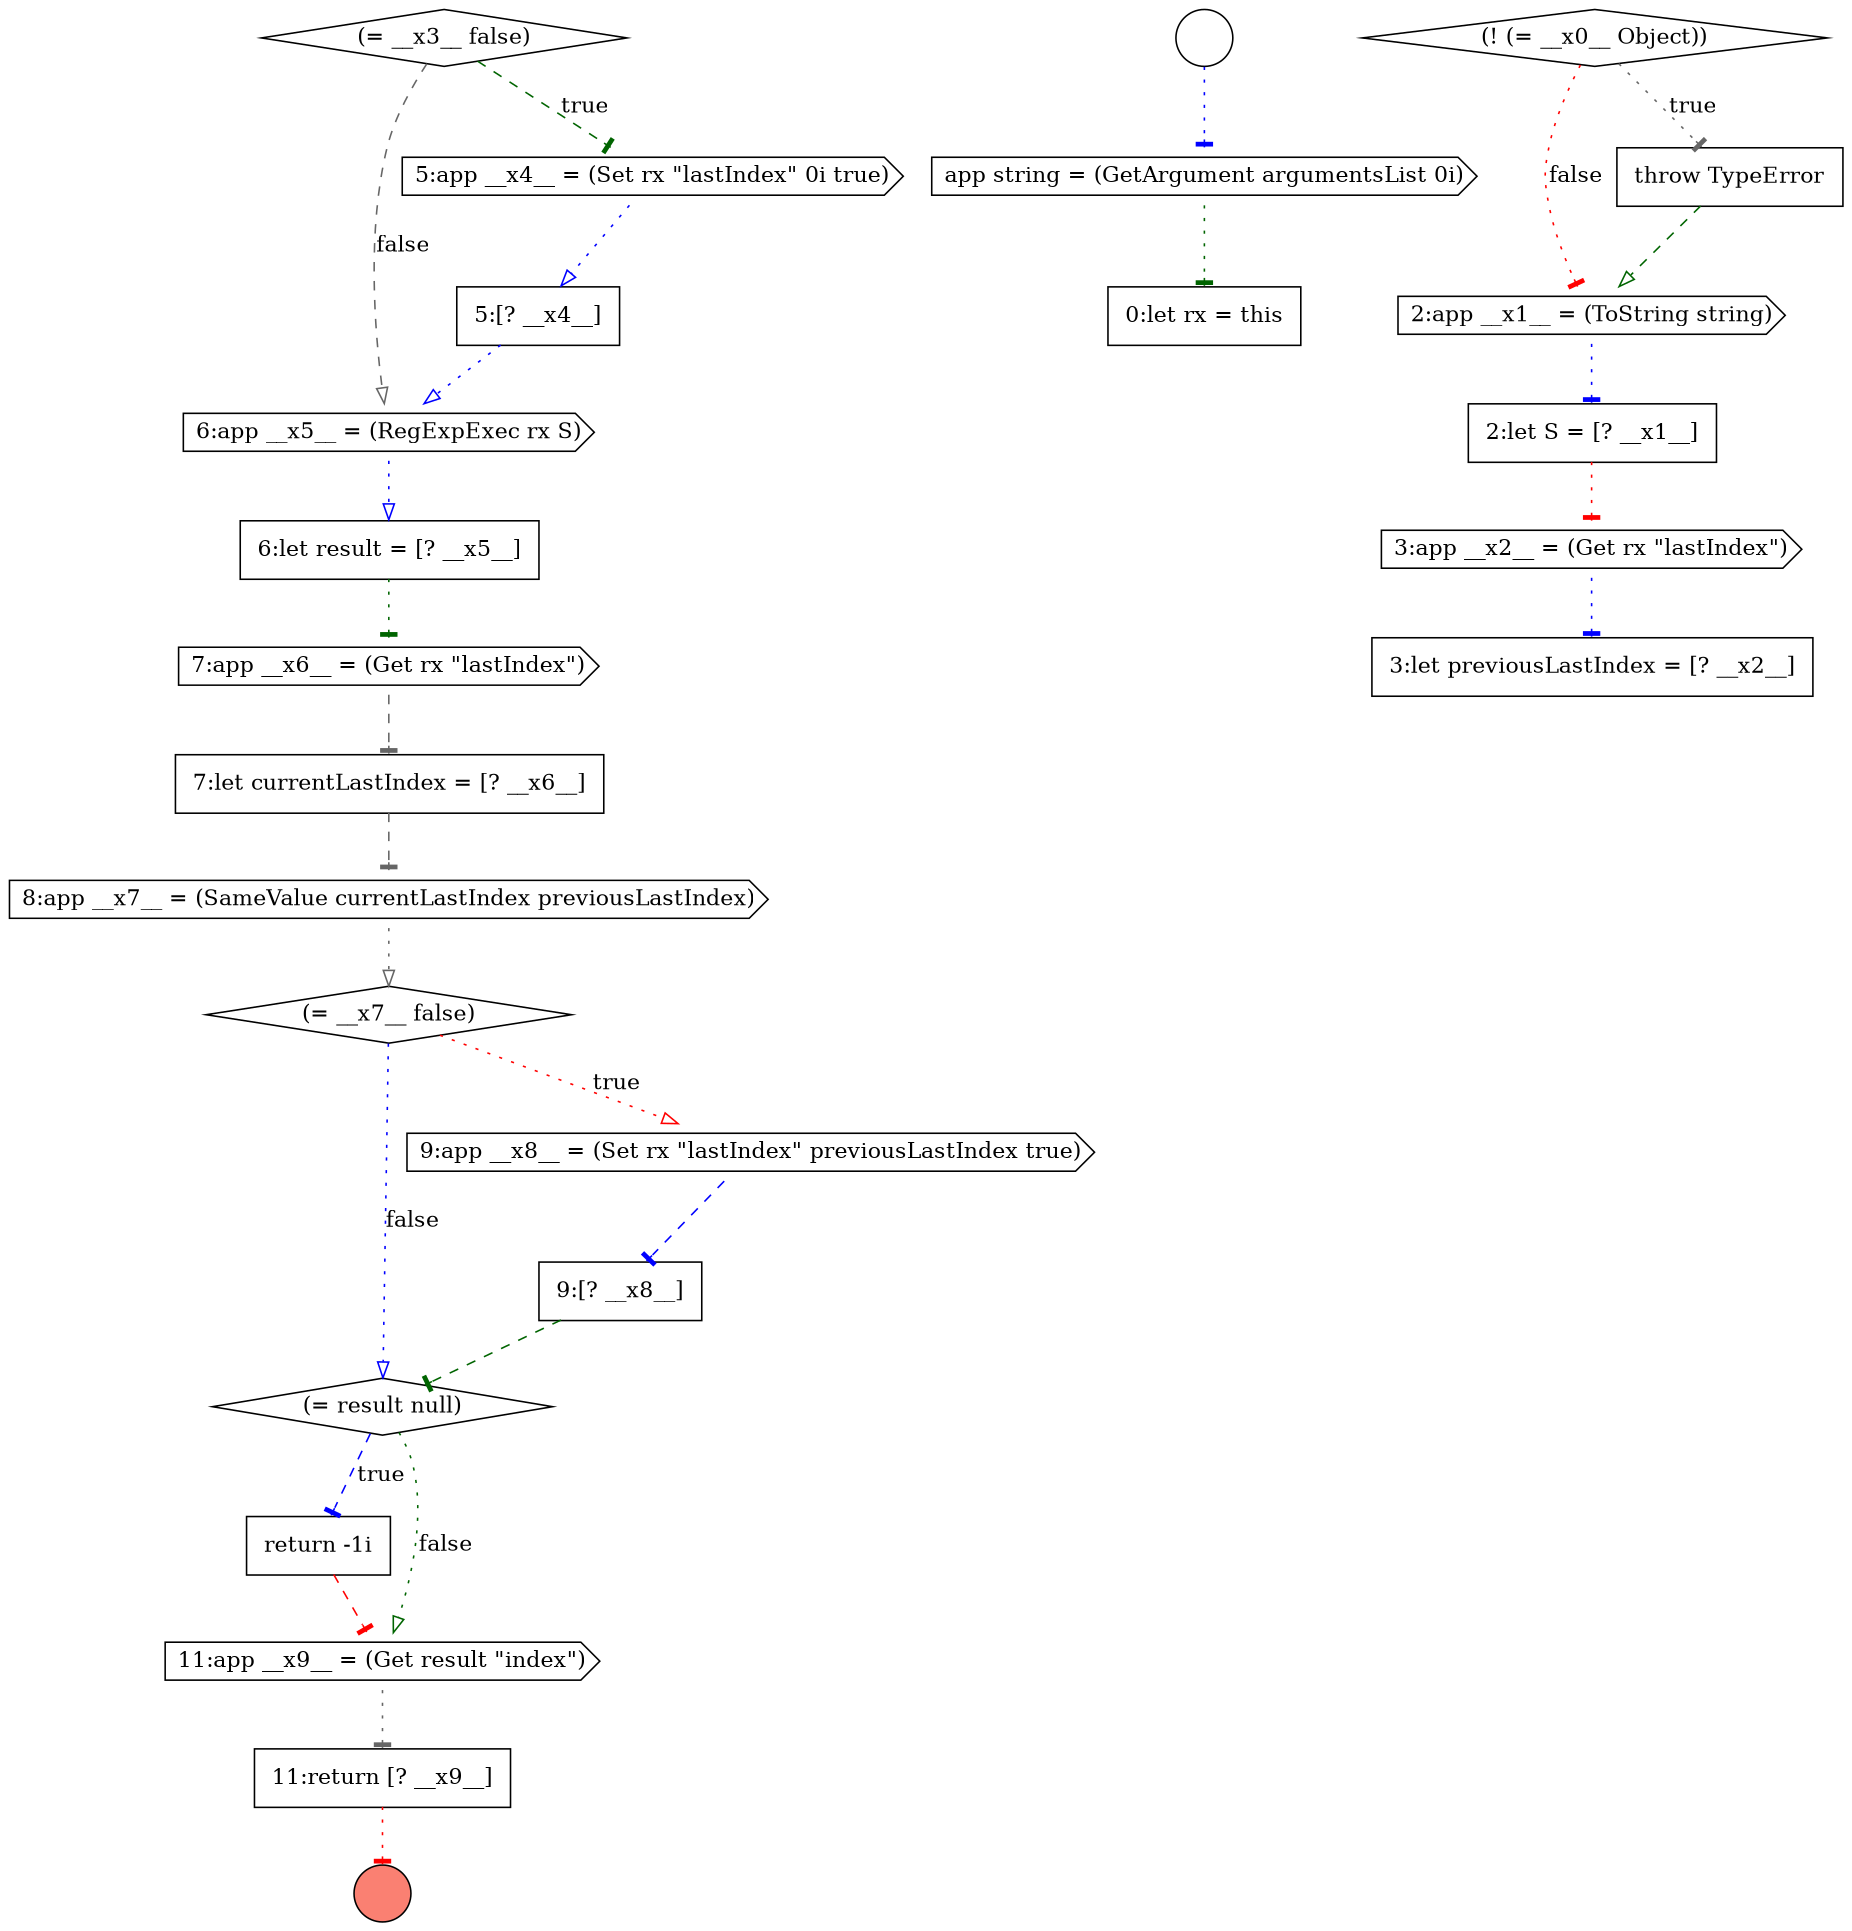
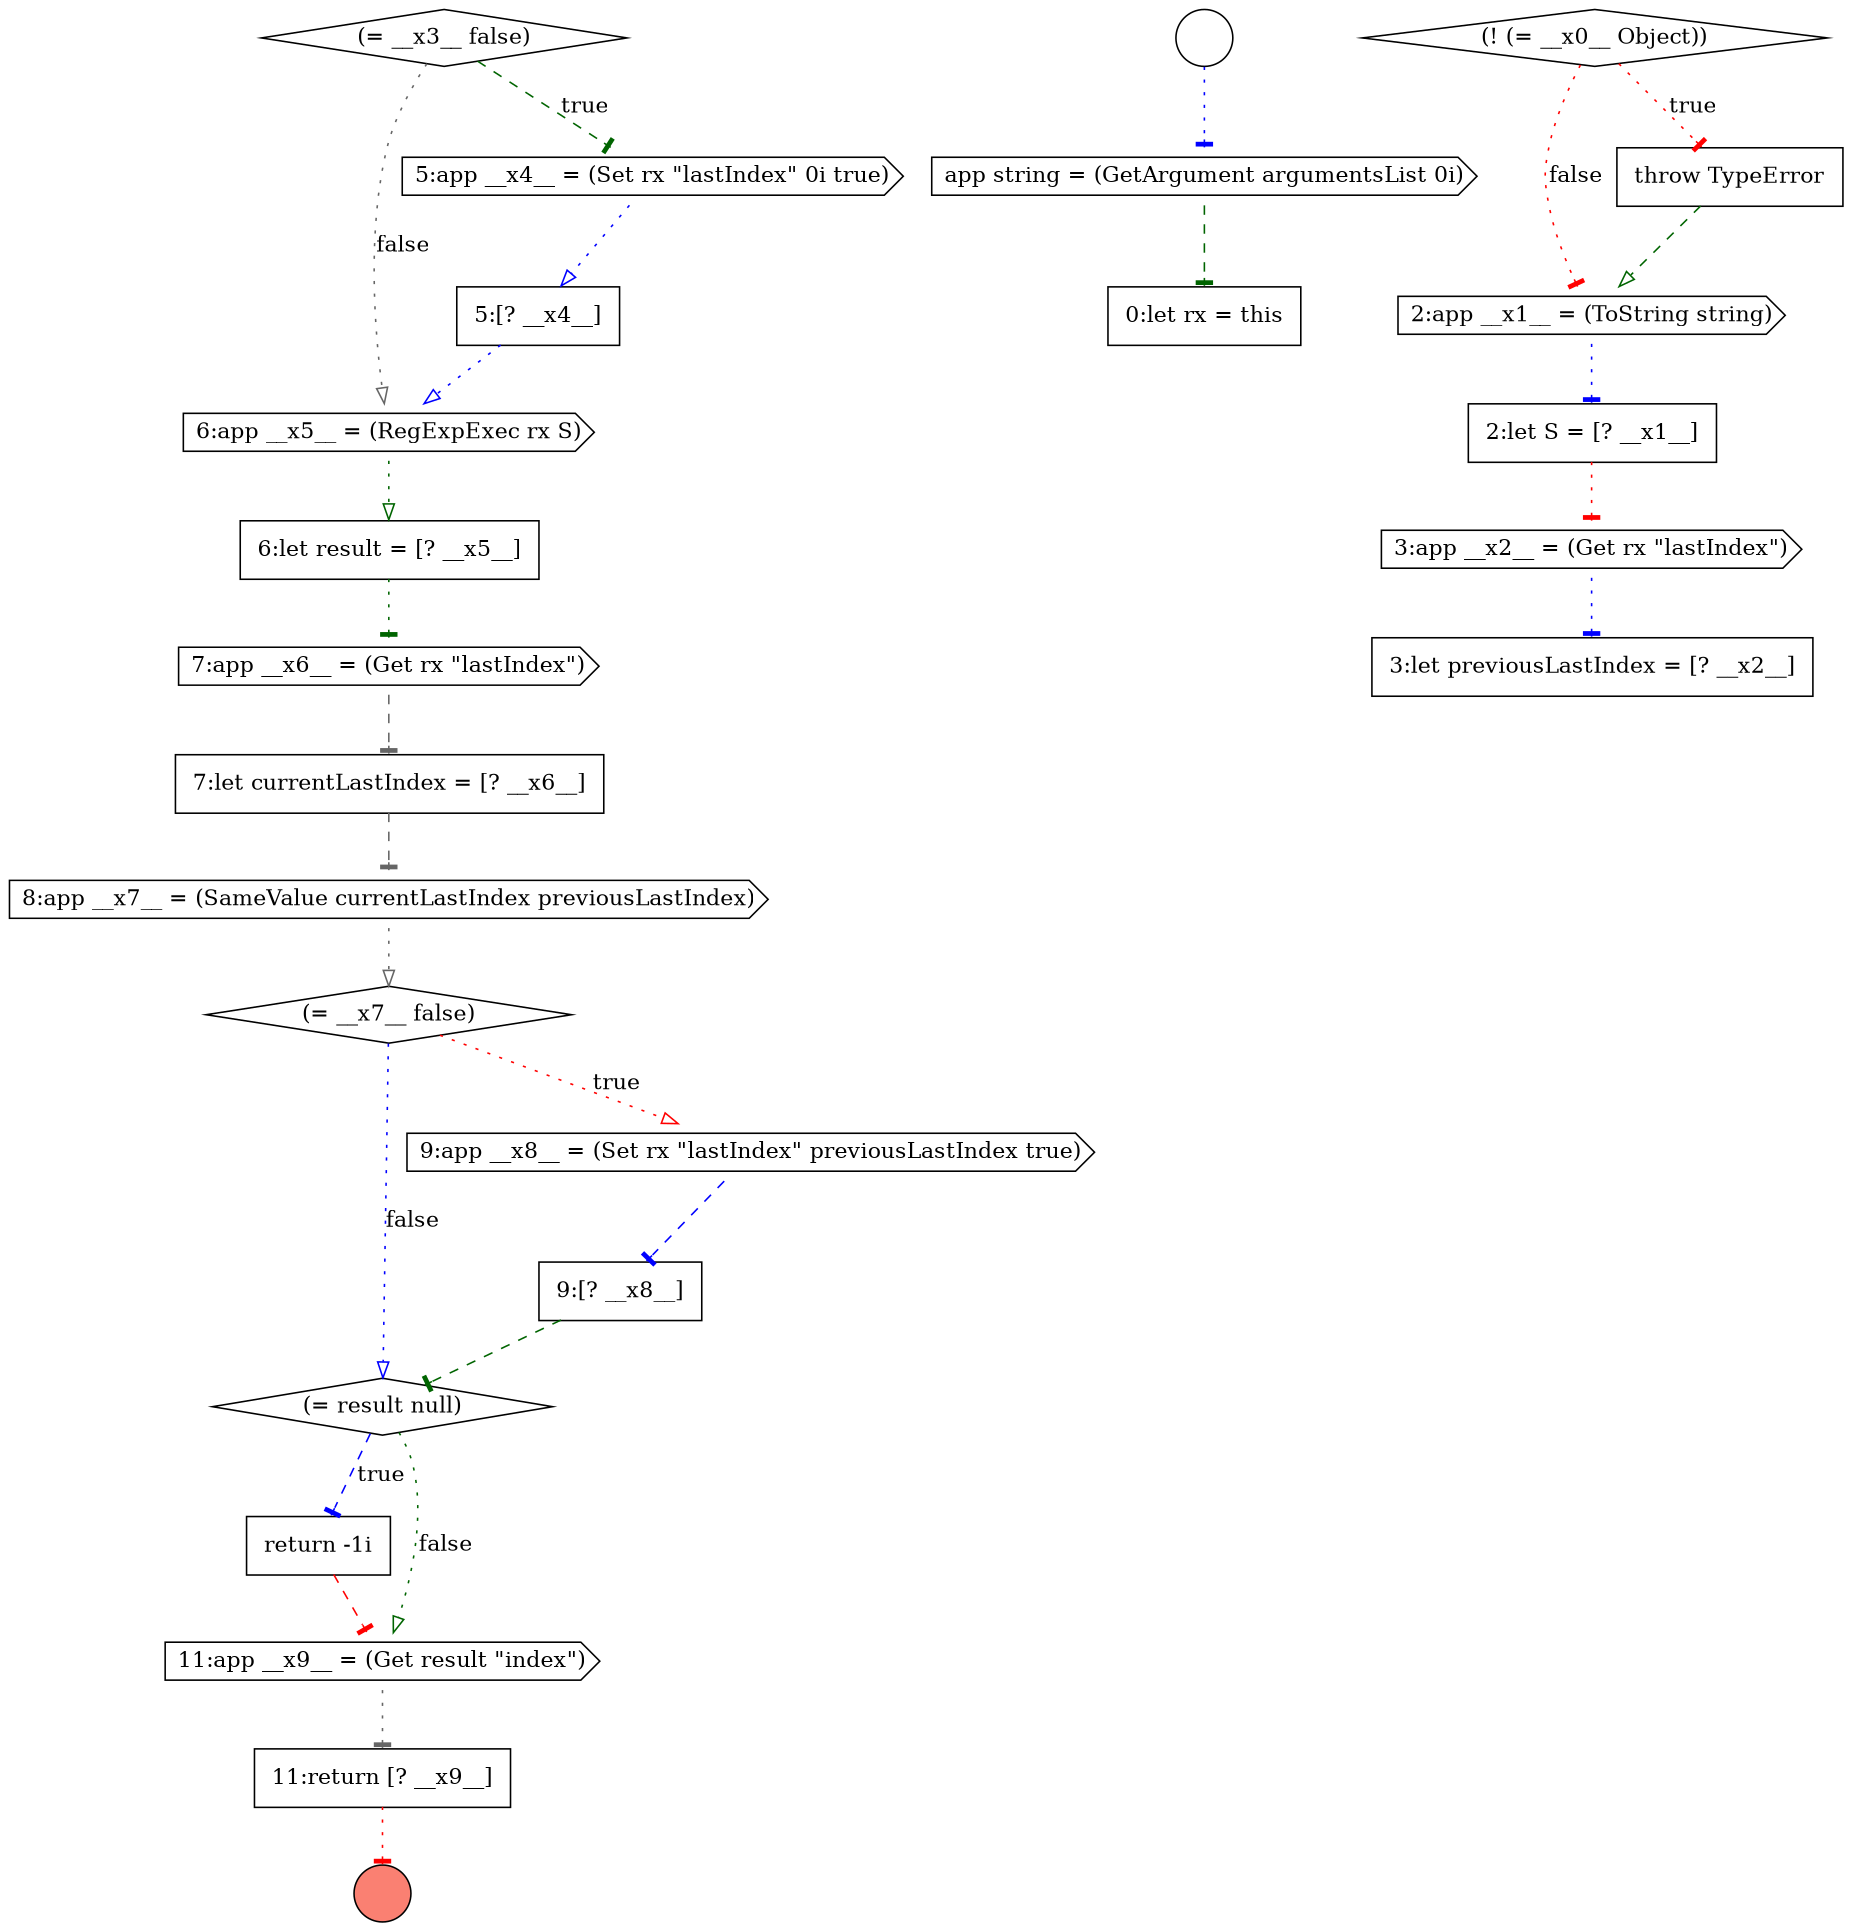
(1657, 102) -> (1657, 102)
(376, 221) -> (376, 221)
(1204, 242) -> (1204, 242)
(389, 482) -> (389, 482)
